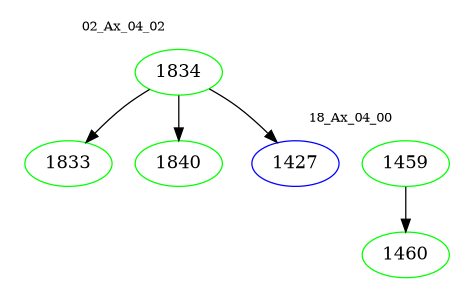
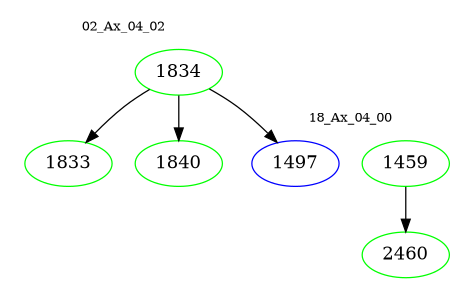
(295, 164) -> (295, 164)
(406, 255) -> (406, 255)
